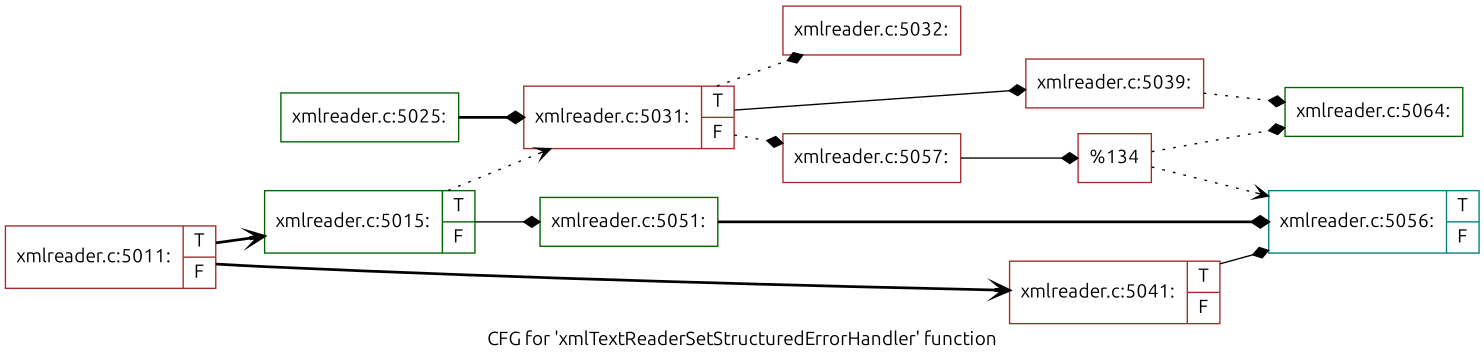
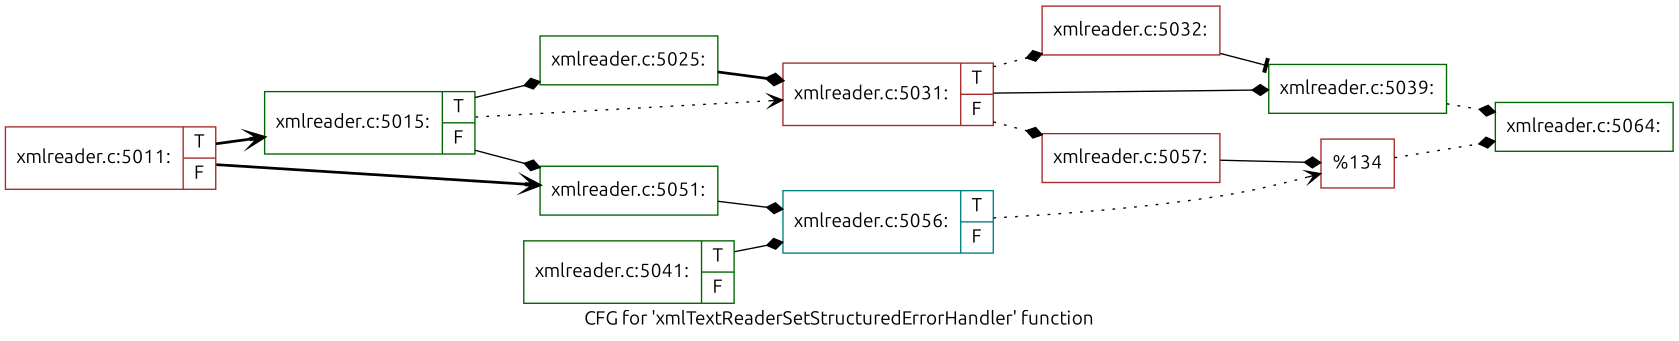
none -> (1241, 59)
(1115, 83) -> (1358, 89)
none -> (500, 92)
(1204, 180) -> (1151, 205)
(985, 222) -> (742, 204)
(606, 280) -> (371, 174)
(1115, 292) -> (629, 272)
